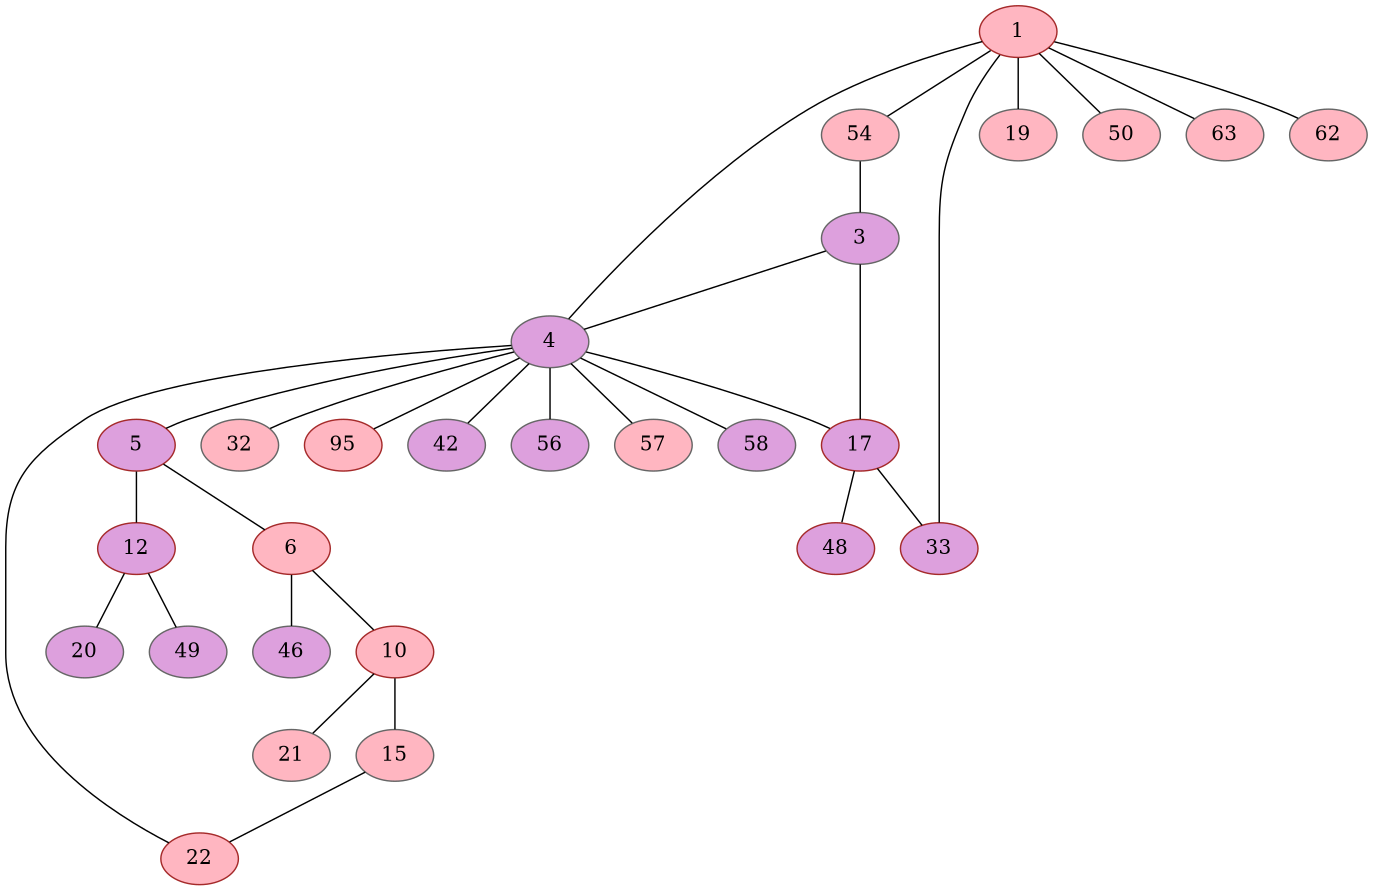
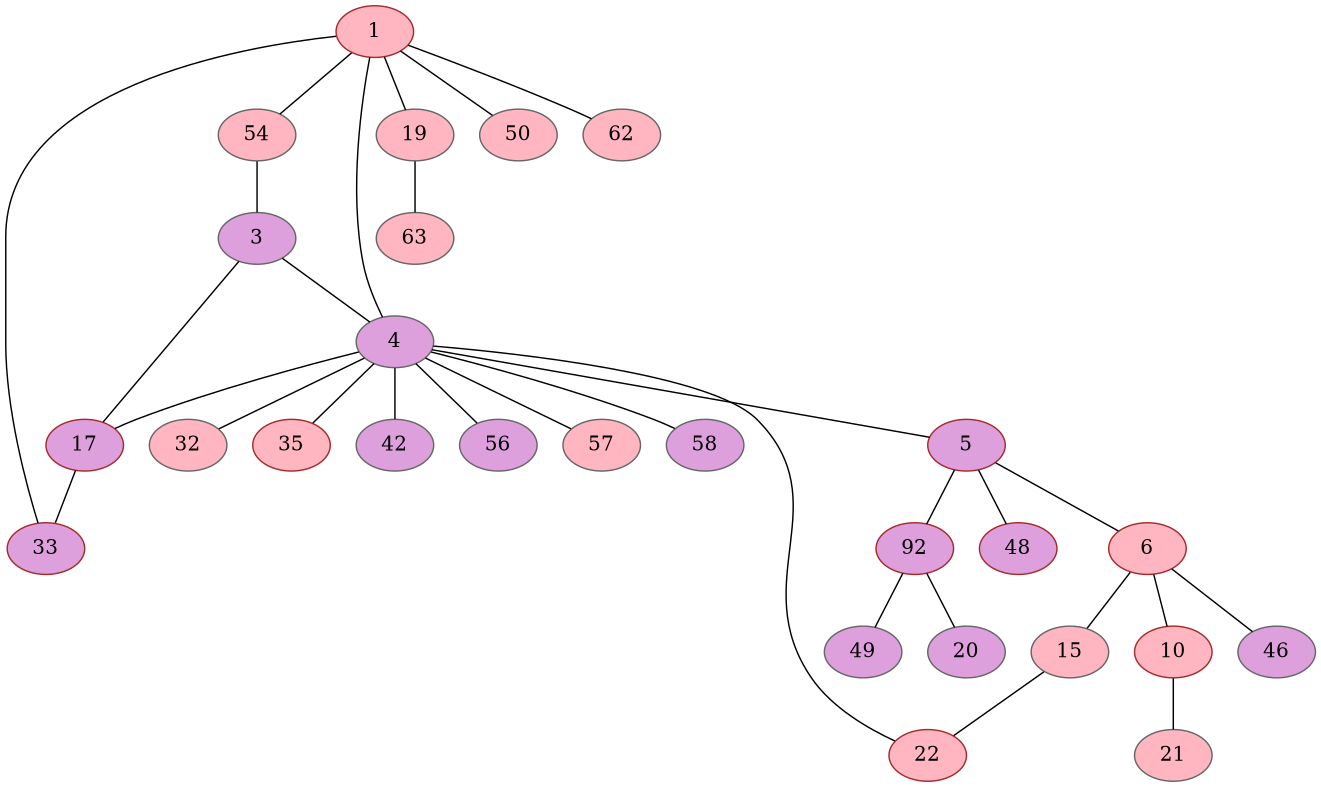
(1122, 83) -> (415, 187)
(343, 445) -> (292, 445)
(848, 497) -> (992, 497)
(136, 549) -> (915, 549)
(395, 704) -> (1109, 600)
